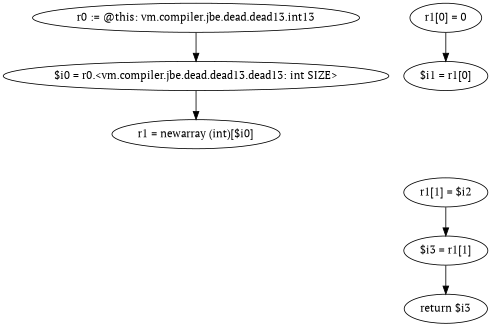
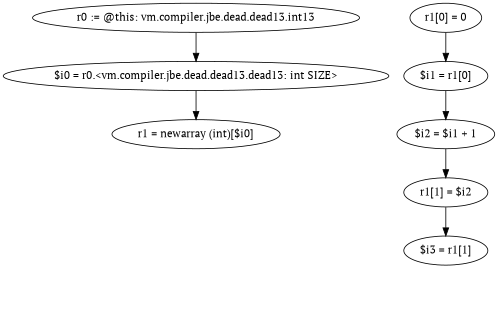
none -> (446, 134)
(446, 309) -> none
